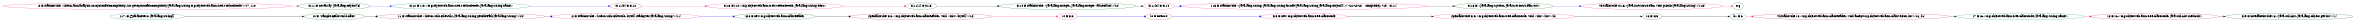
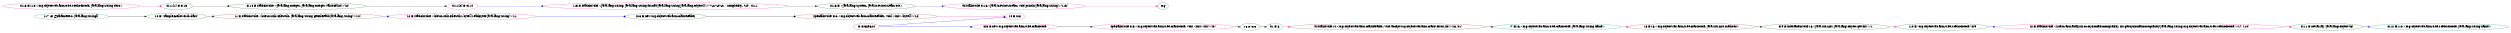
(626, 6) -> none
(1111, 16) -> (941, 22)
none -> (1943, 27)
